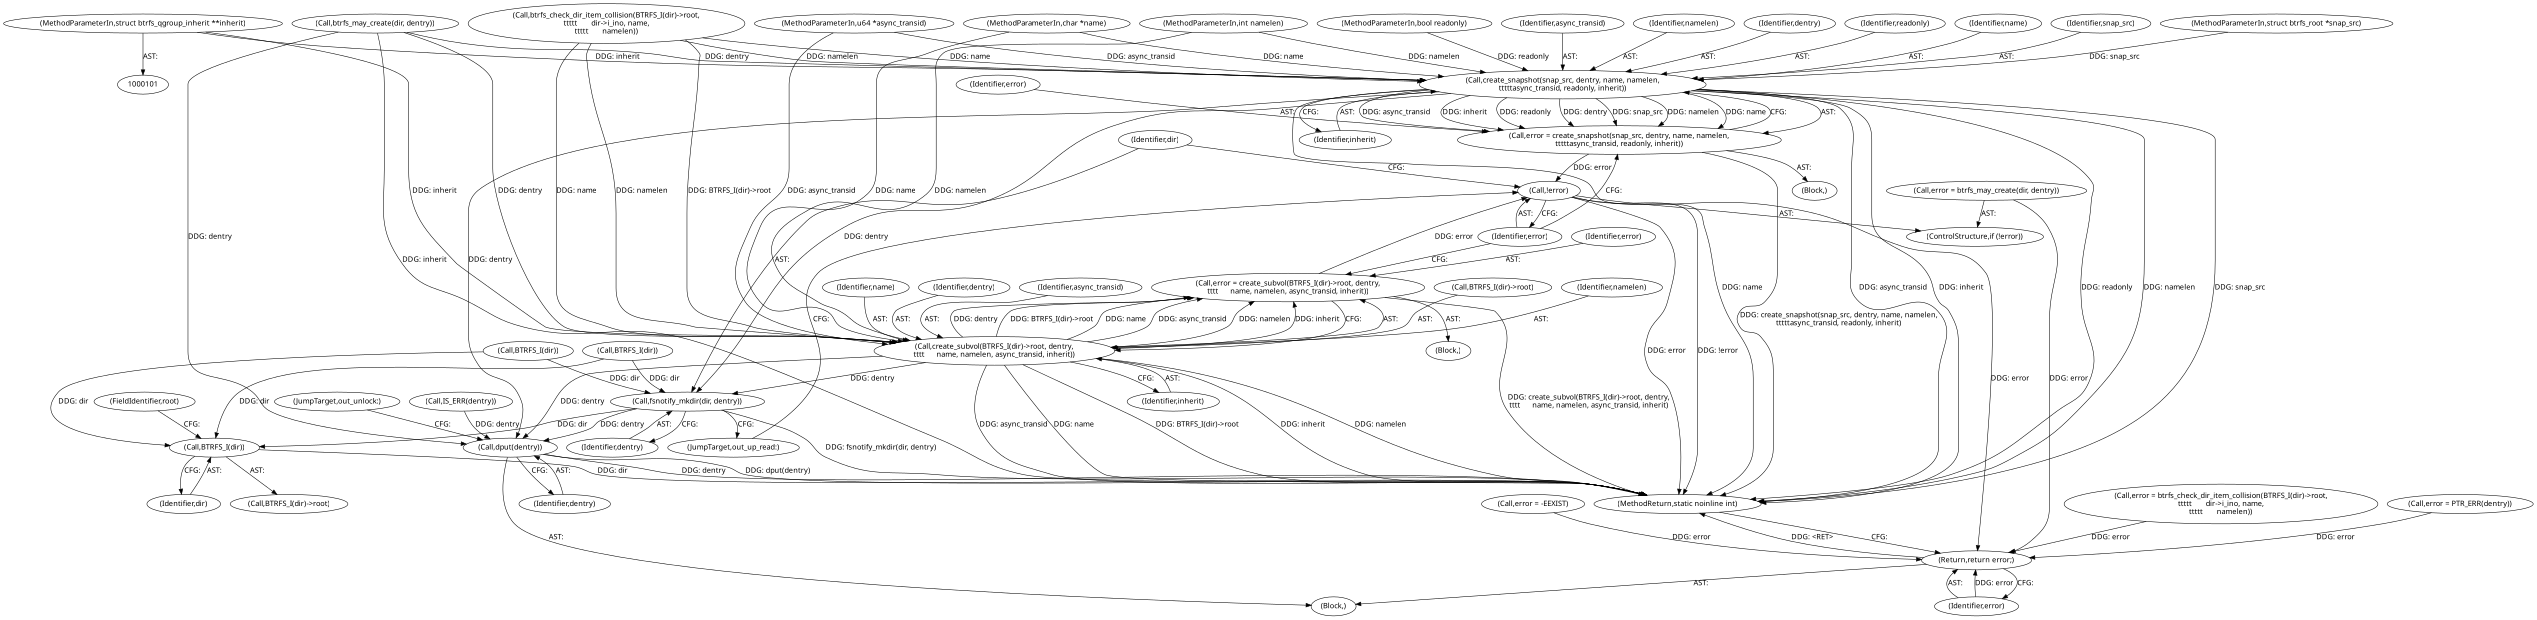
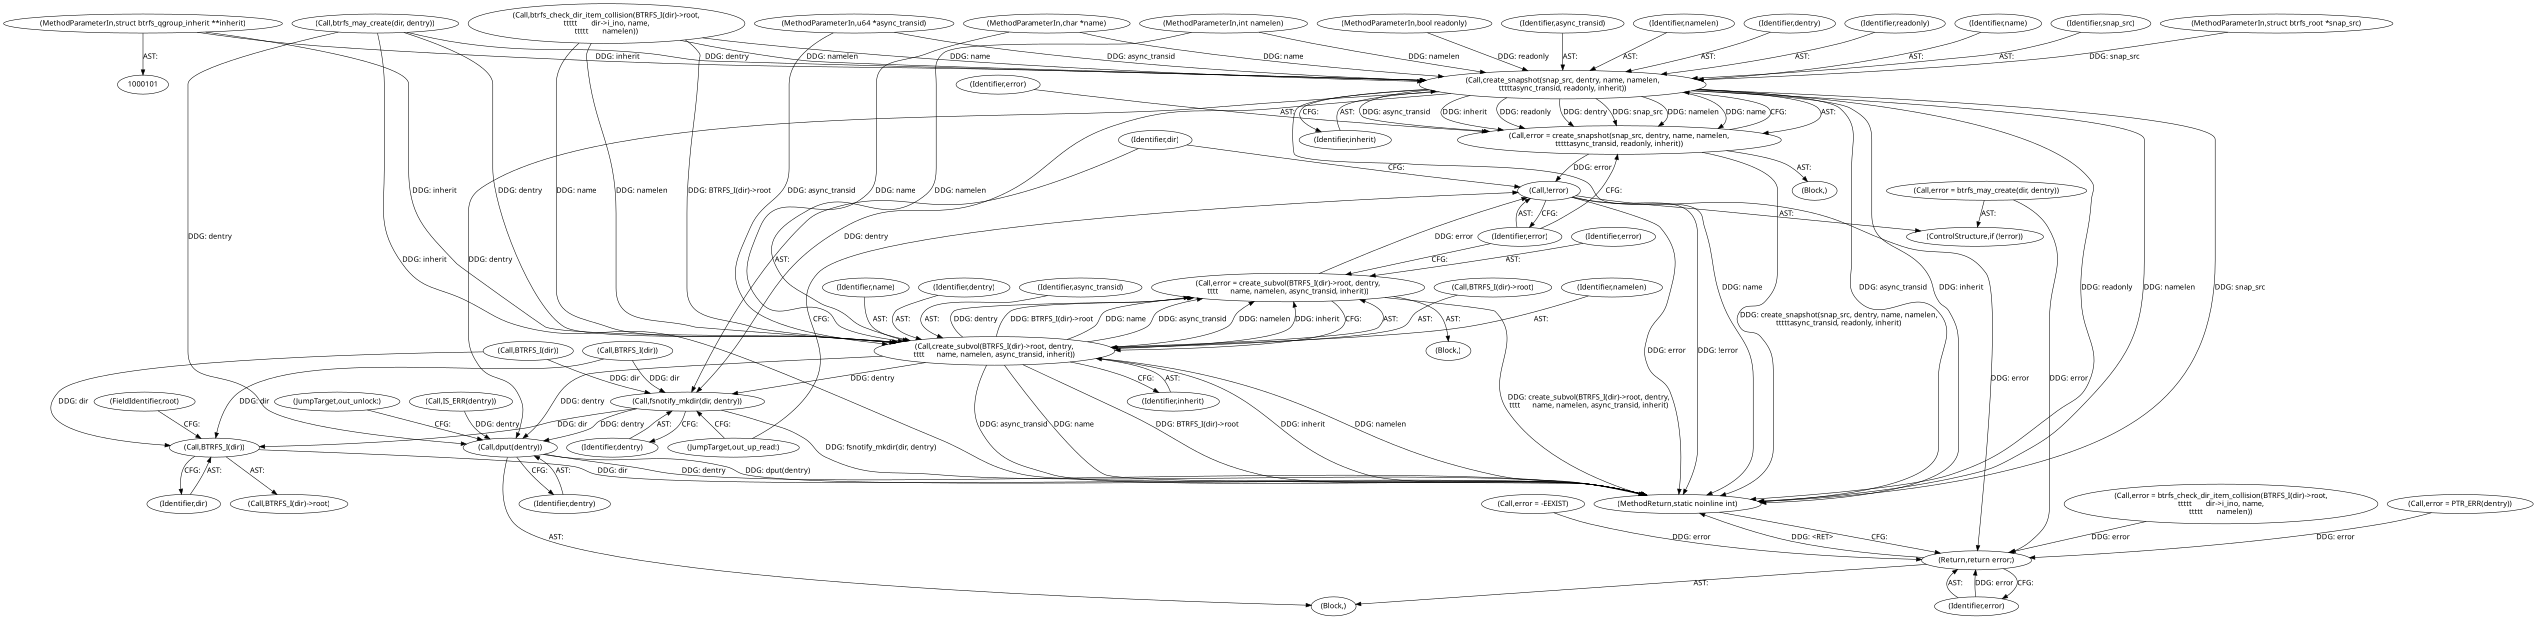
(734, 419) -> (713, 427)
